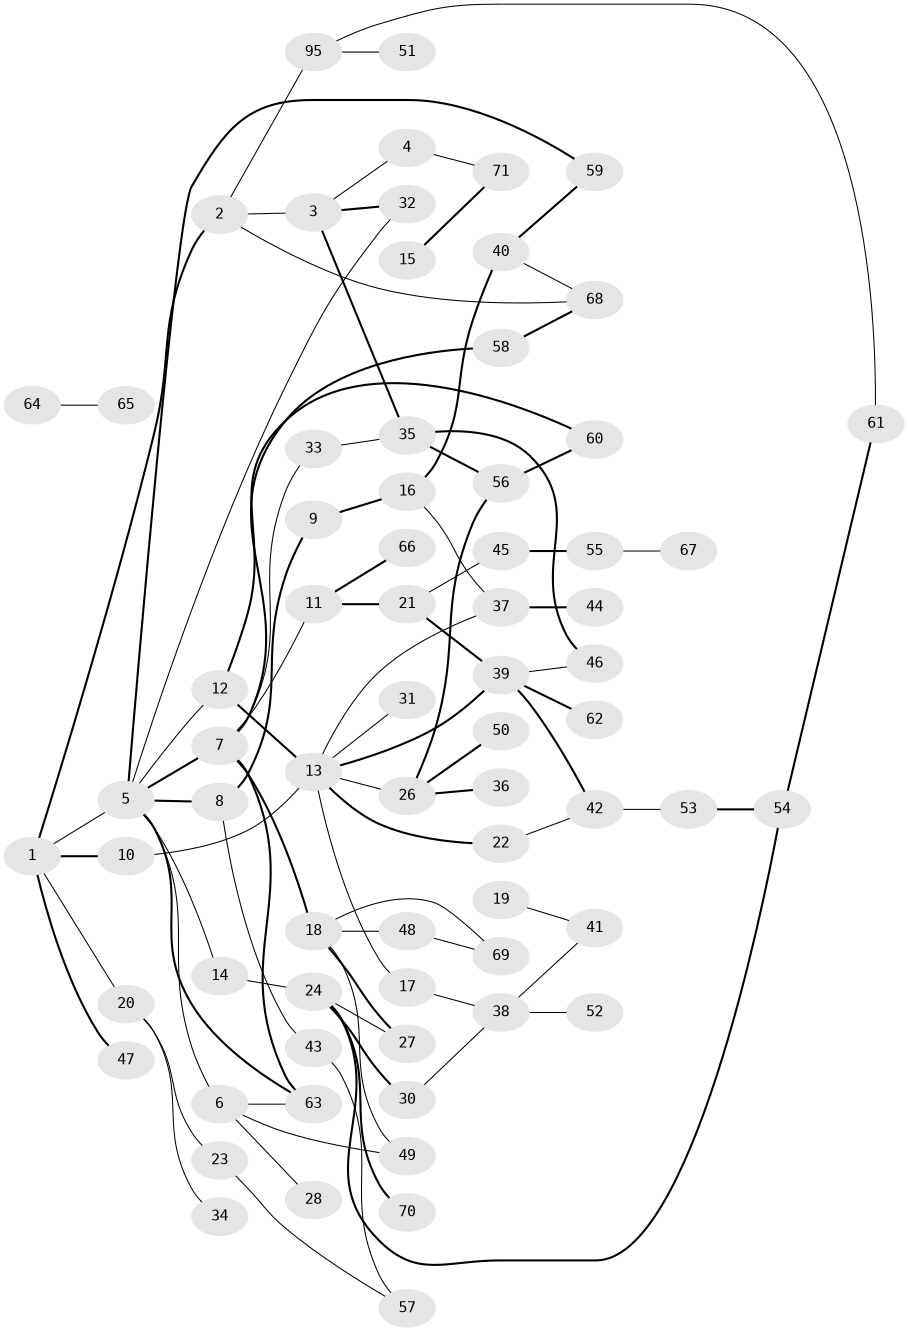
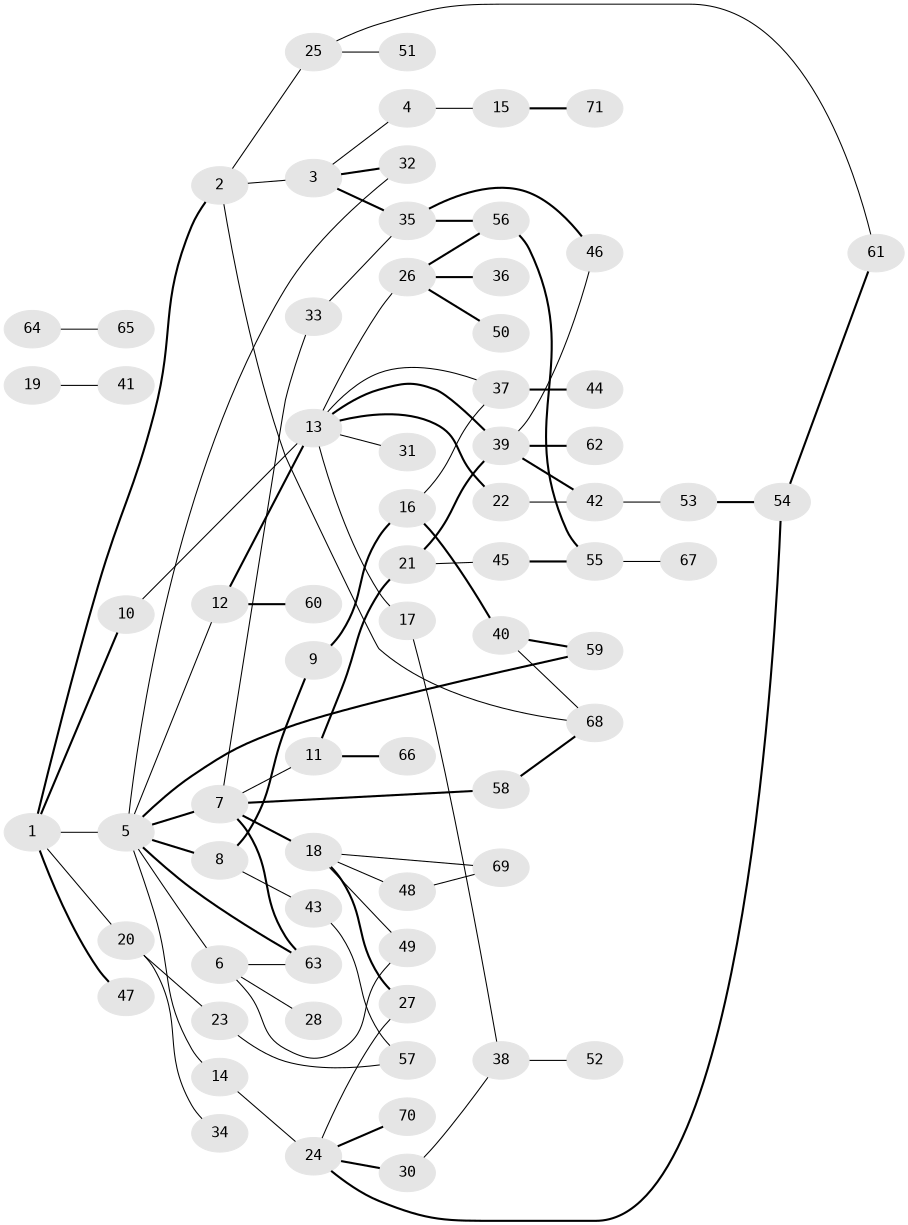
(314, 52) -> (314, 52)
(454, 160) -> (454, 108)
(548, 461) -> (548, 399)
(548, 970) -> none
